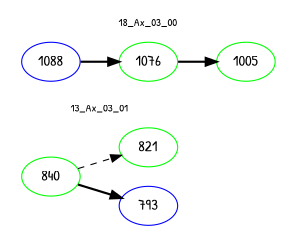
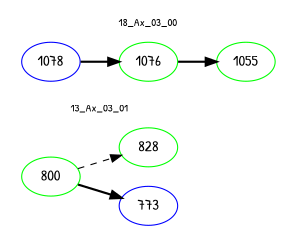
(51, 62) -> (51, 62)
(246, 62) -> (246, 62)
(148, 147) -> (148, 147)
(51, 177) -> (51, 177)
(148, 206) -> (148, 206)
